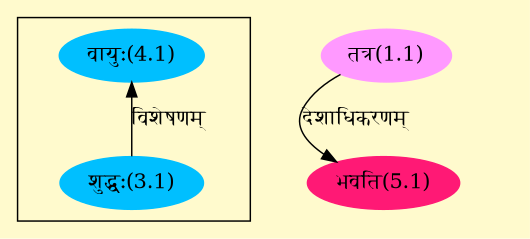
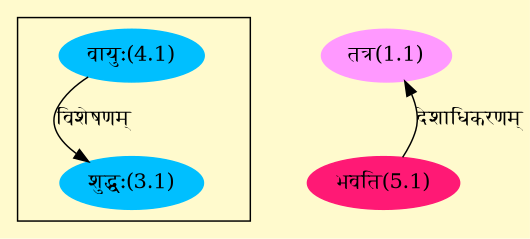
(302, 111) -> (416, 127)
(132, 127) -> (55, 113)
